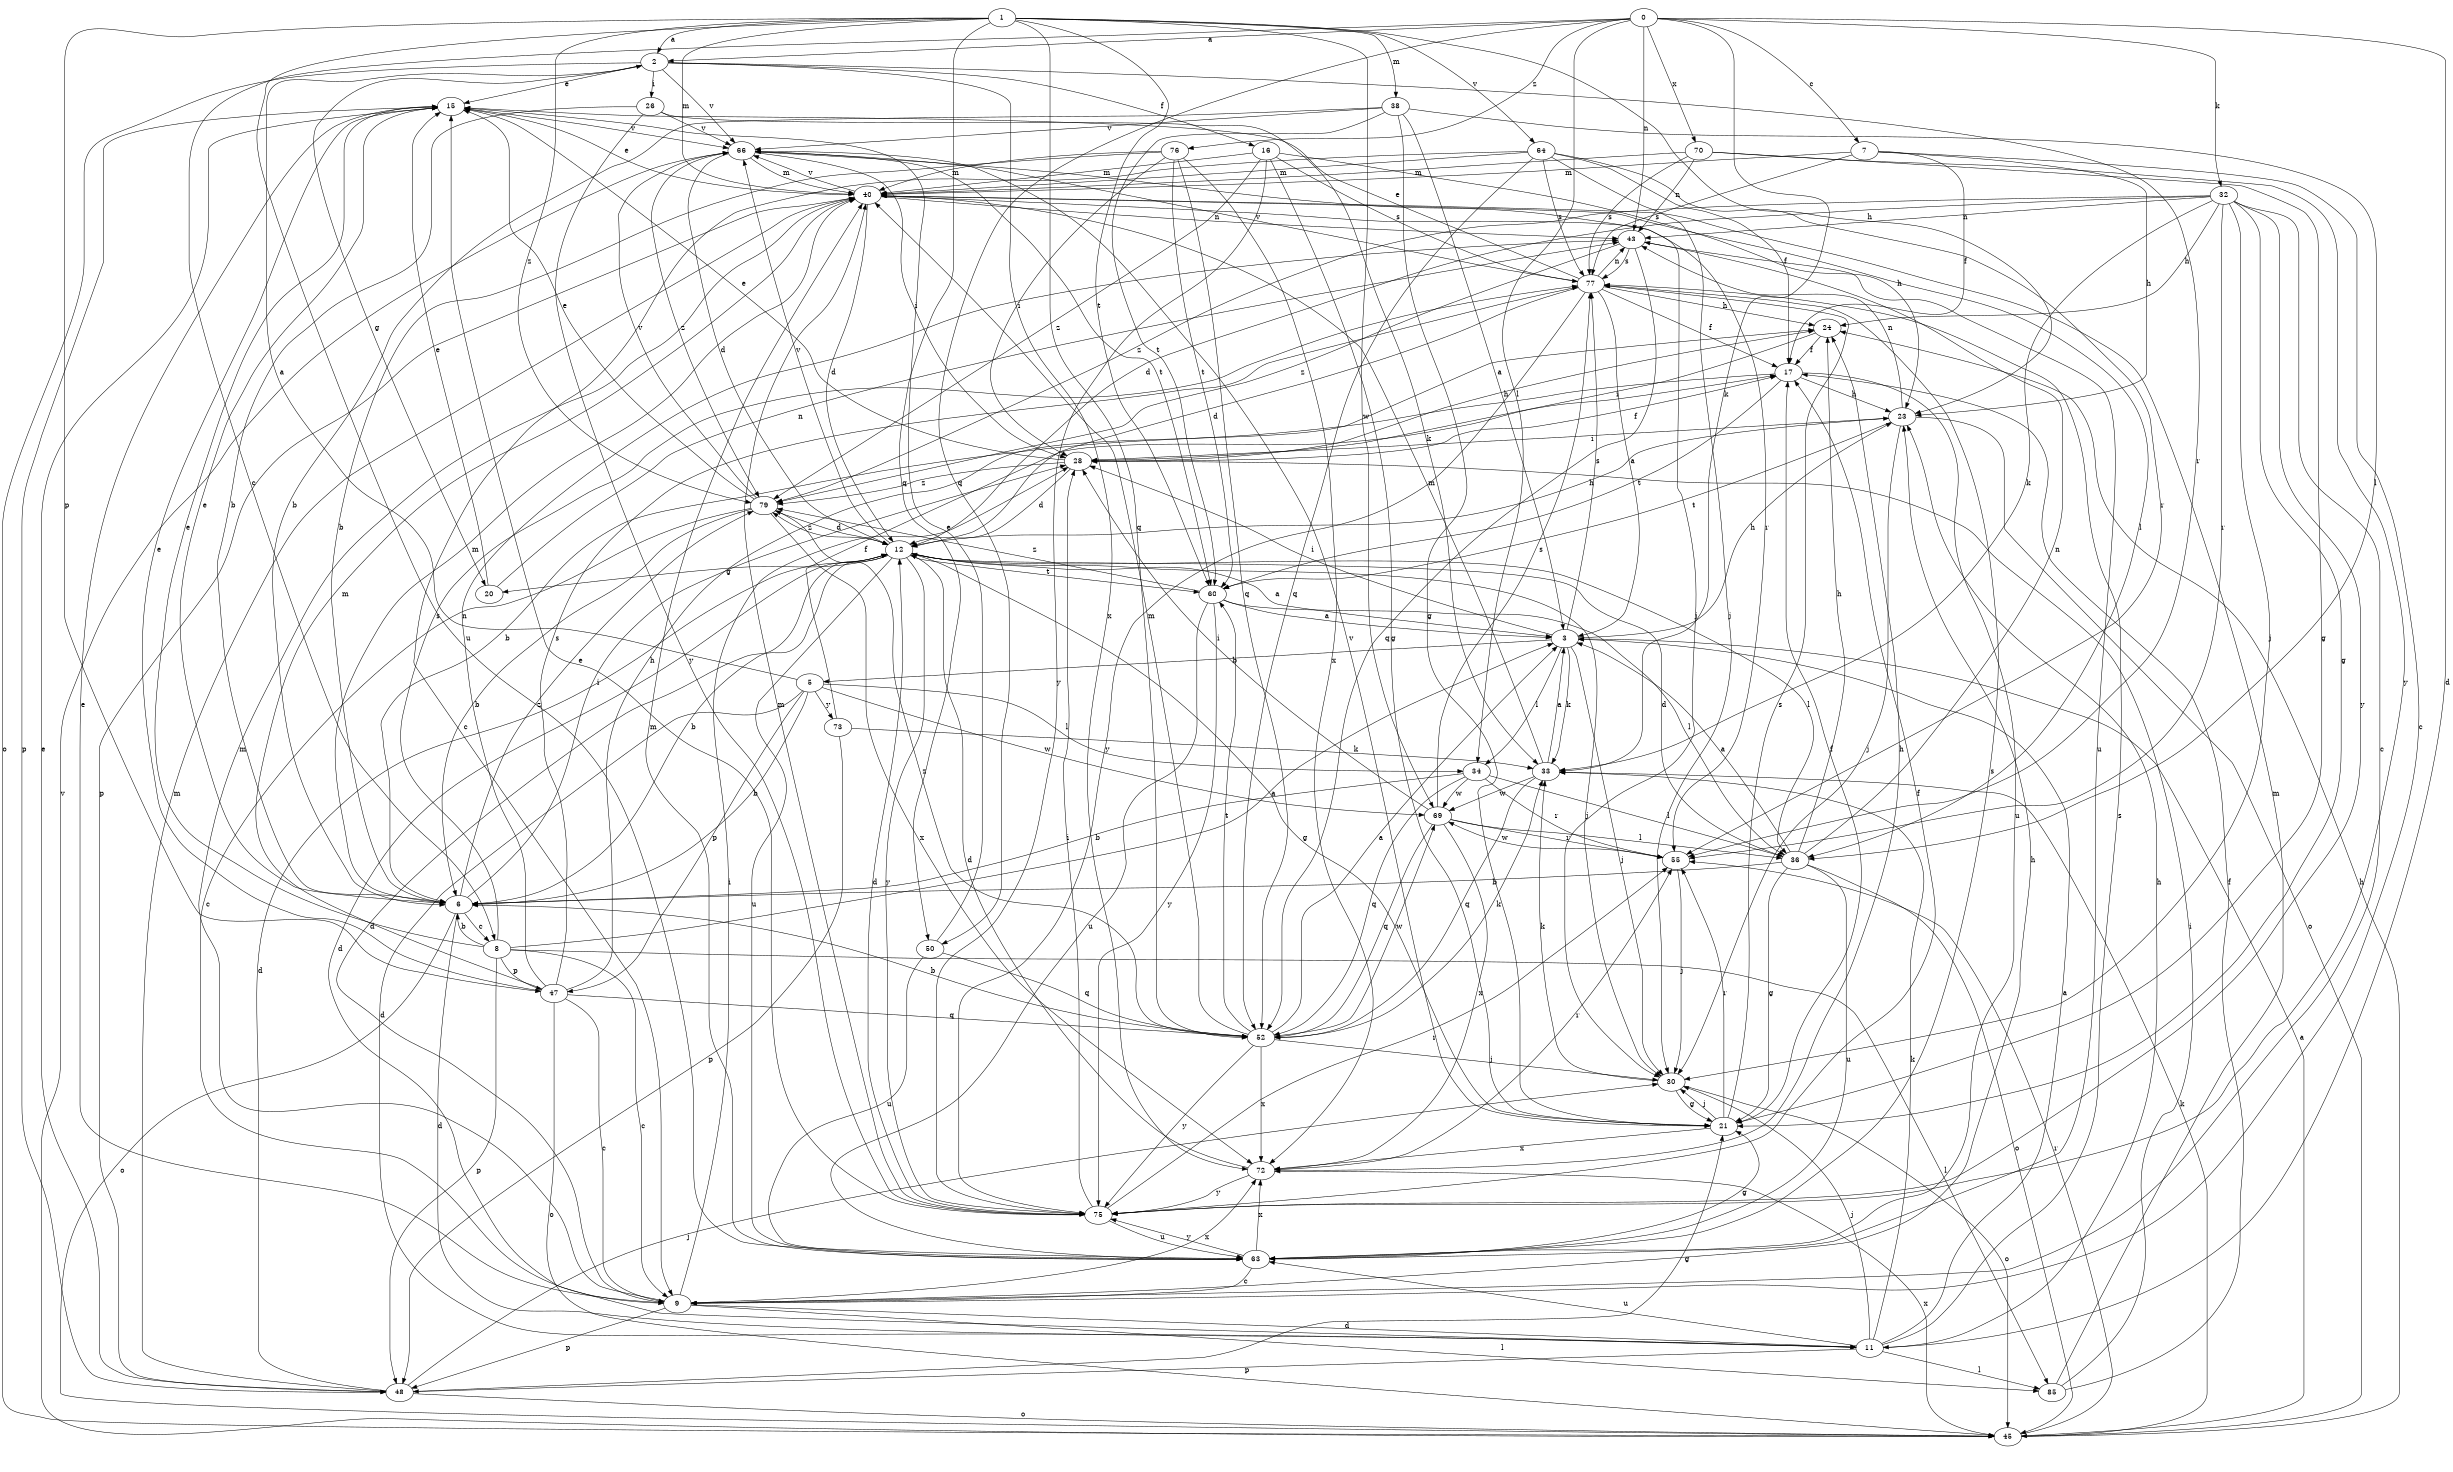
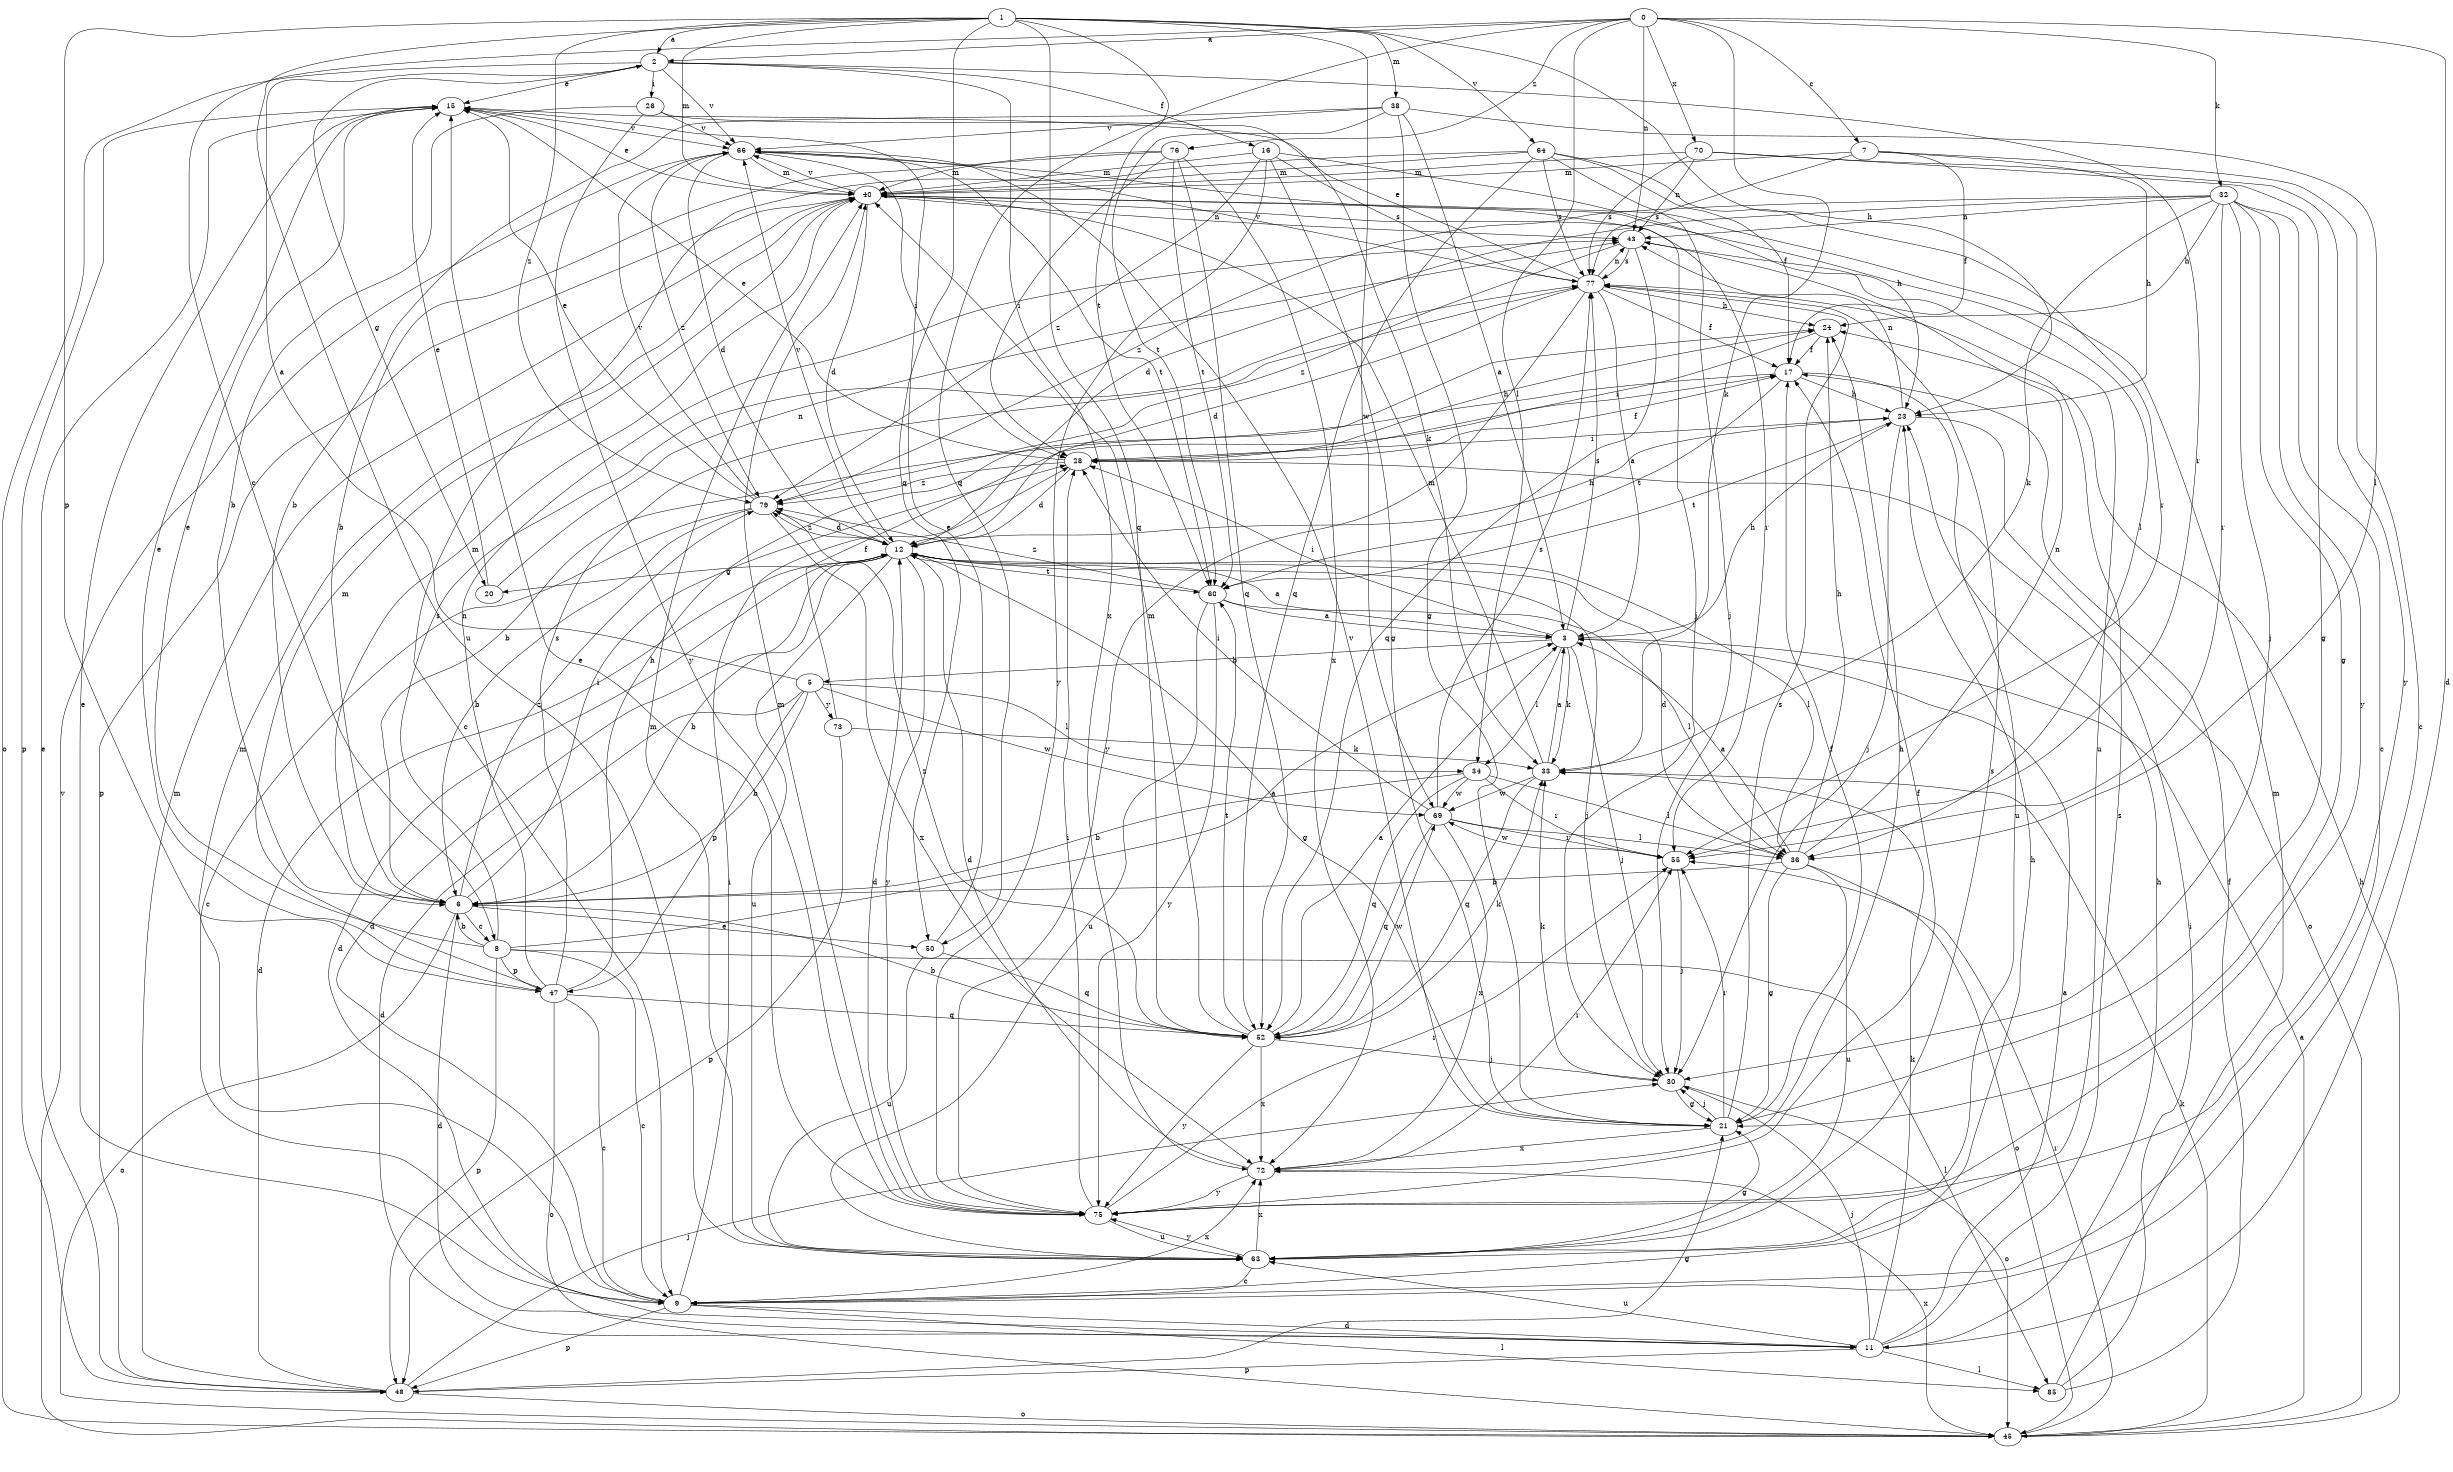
(190, 544) -> (681, 926)
